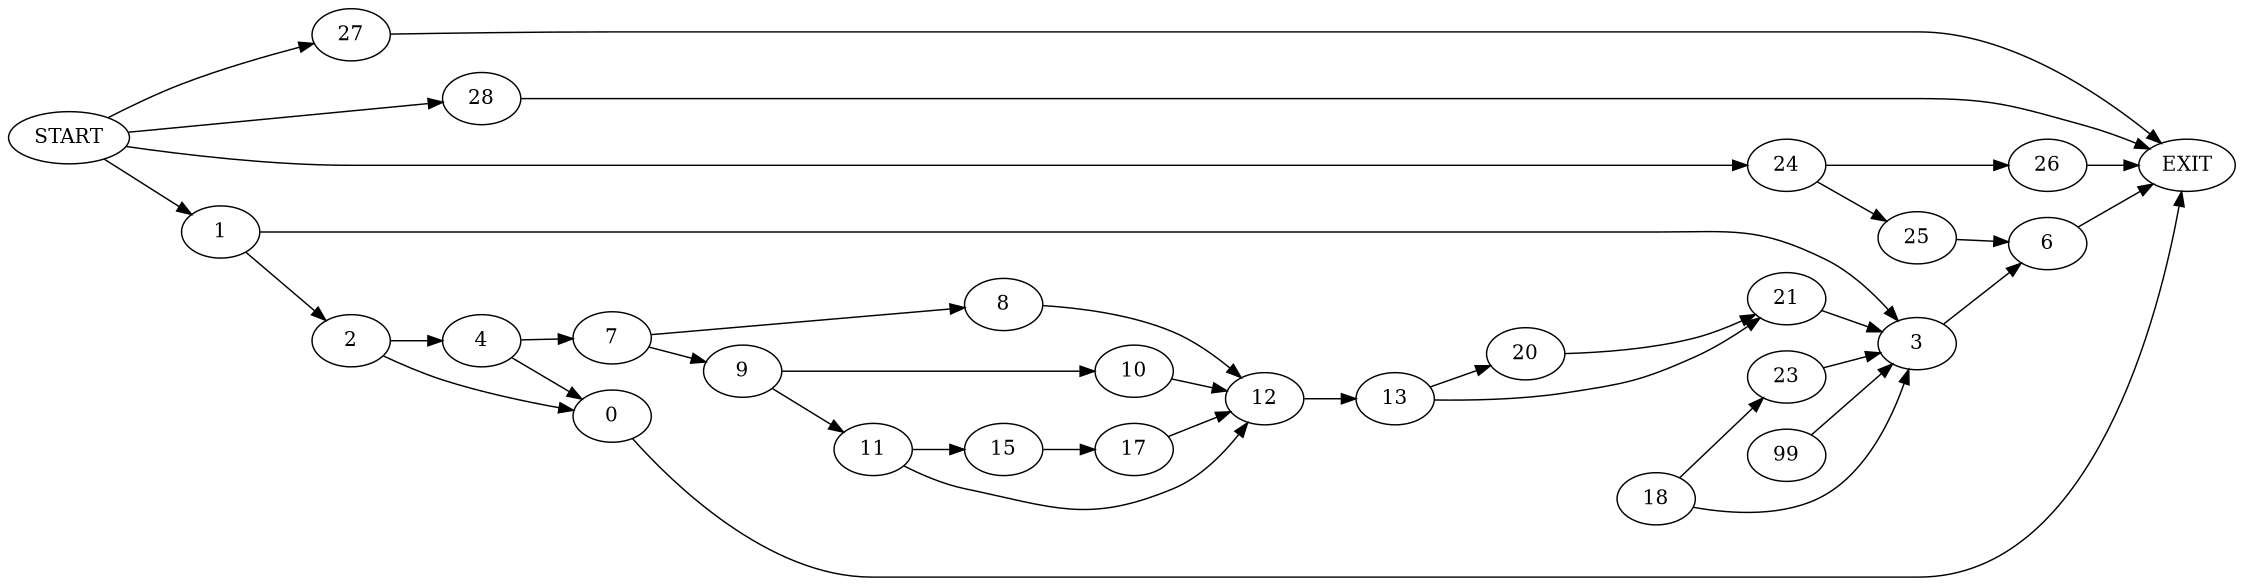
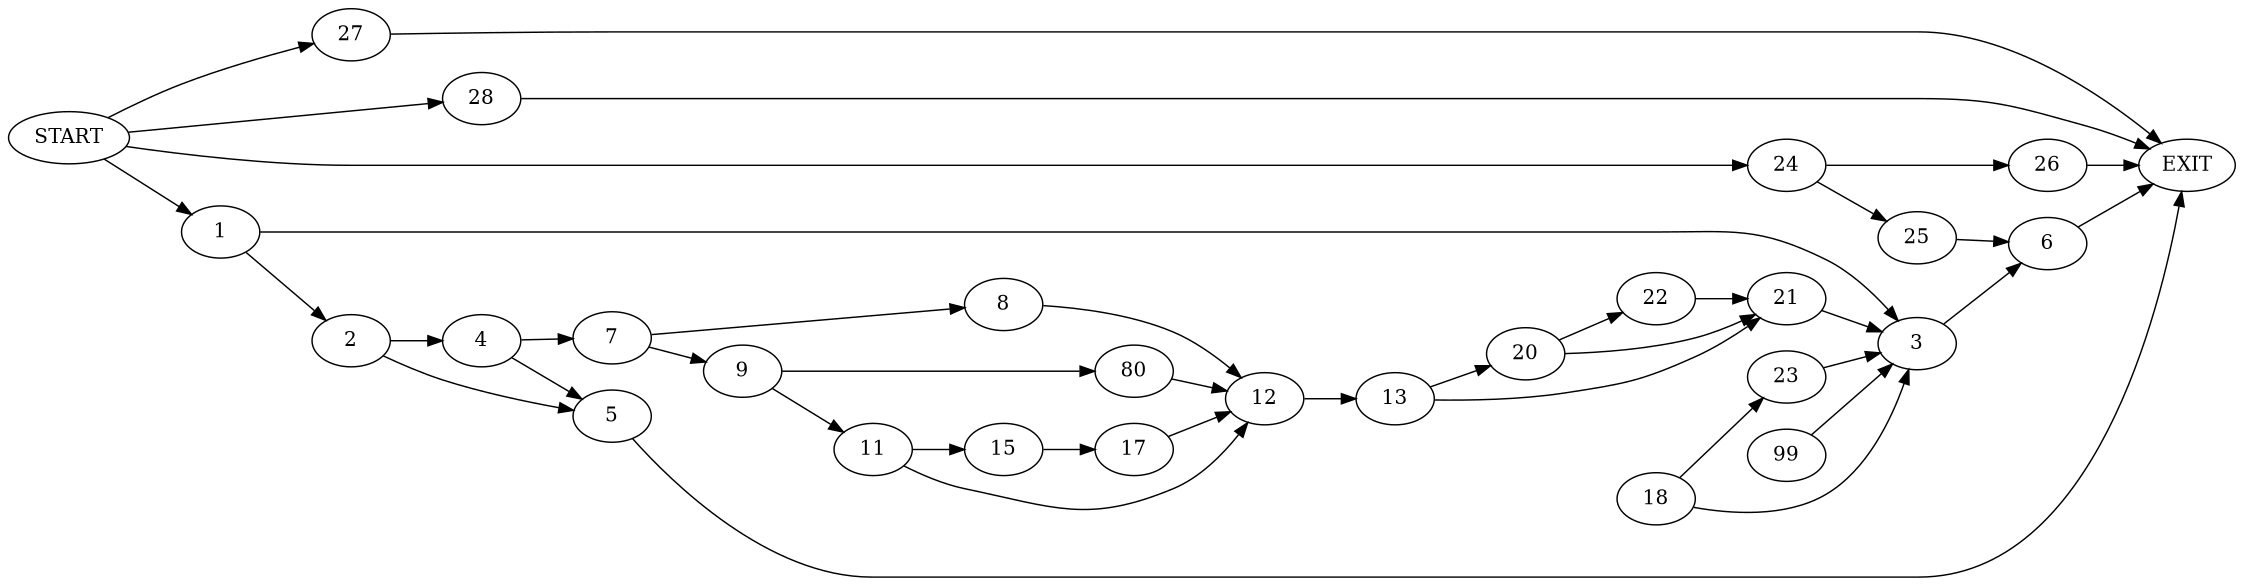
none -> (1656, 299)
(1134, 371) -> (1134, 371)
(612, 416) -> (612, 416)
